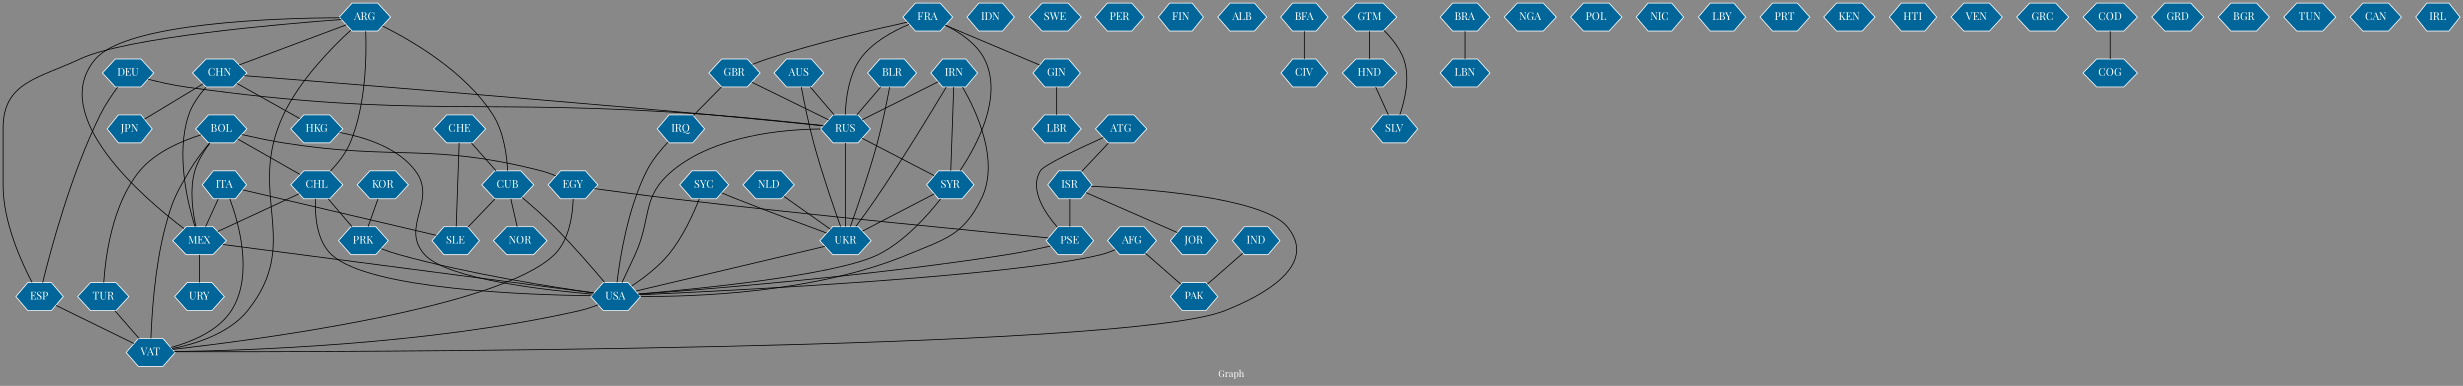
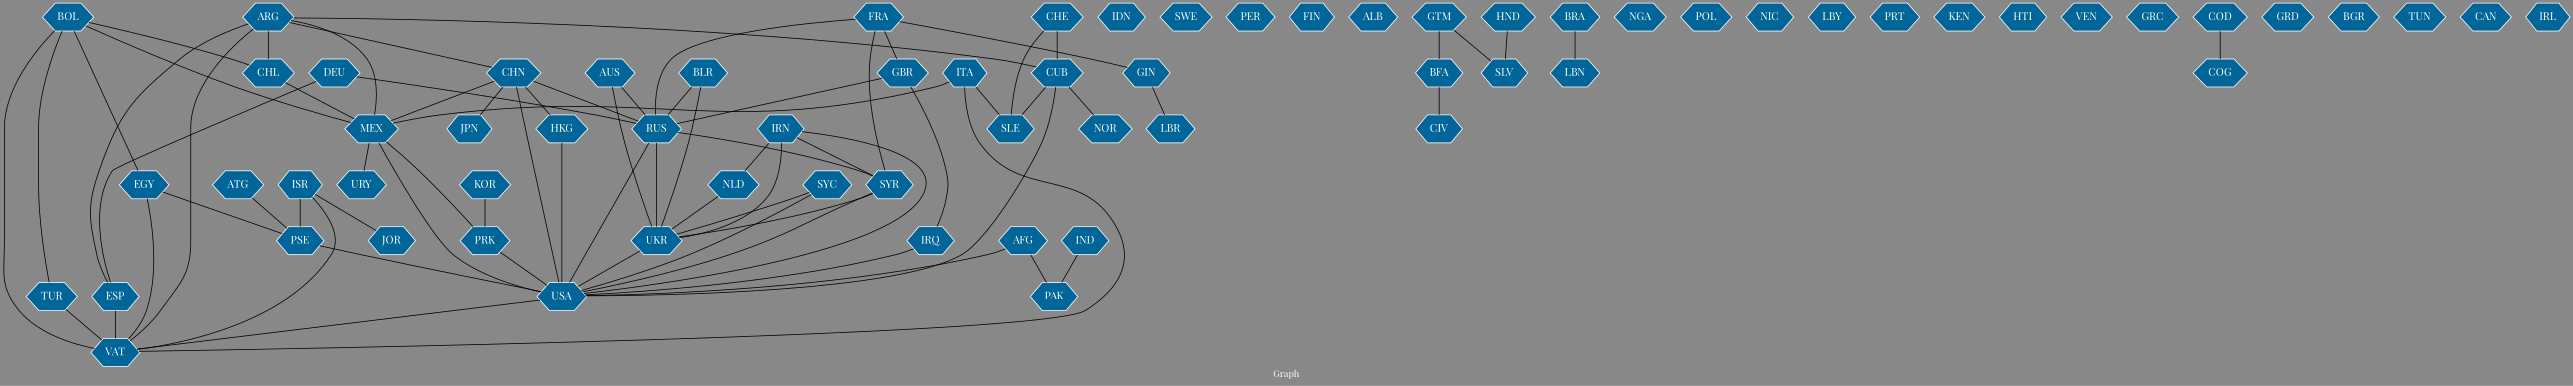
(1370, 45) -> (1439, 45)
(900, 101) -> (757, 157)
(1095, 157) -> none
(335, 207) -> (431, 183)
(429, 285) -> (538, 185)
